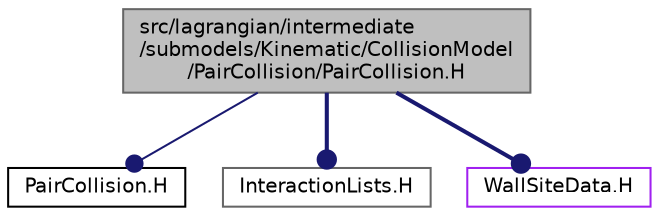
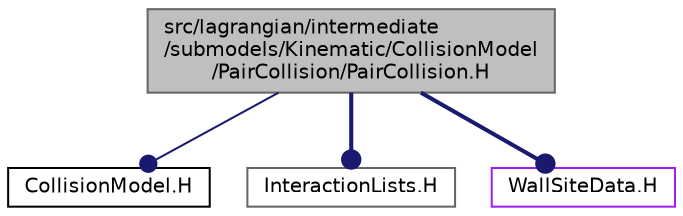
(97, 187) -> (109, 187)
